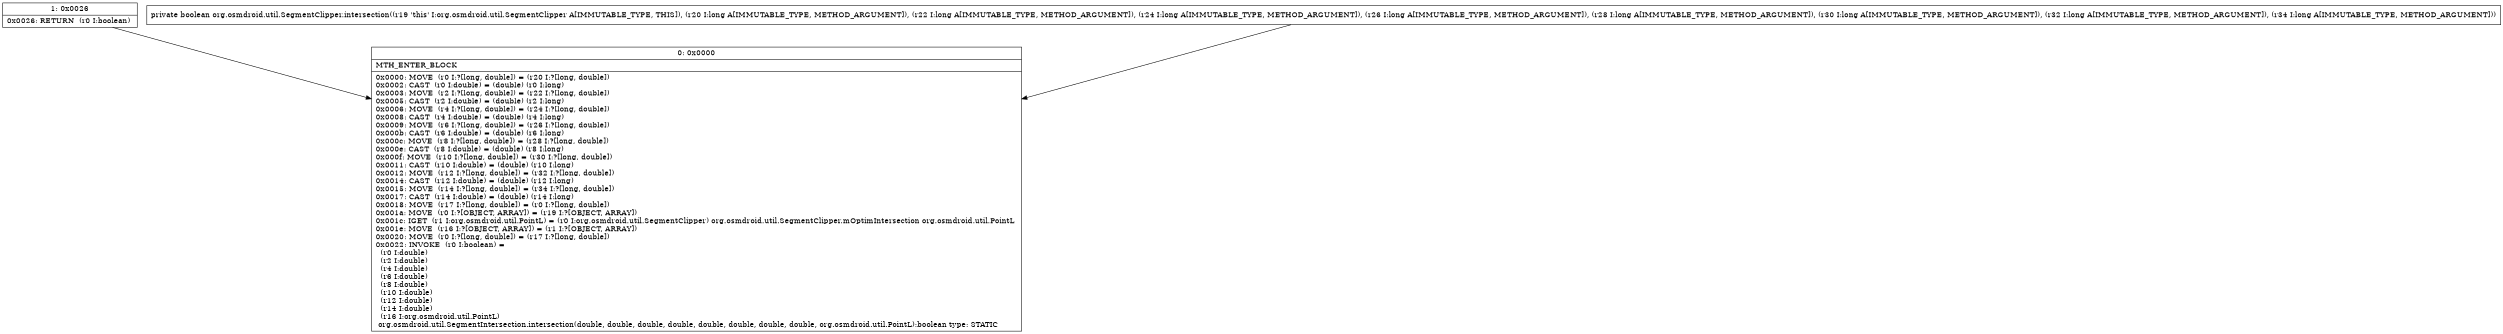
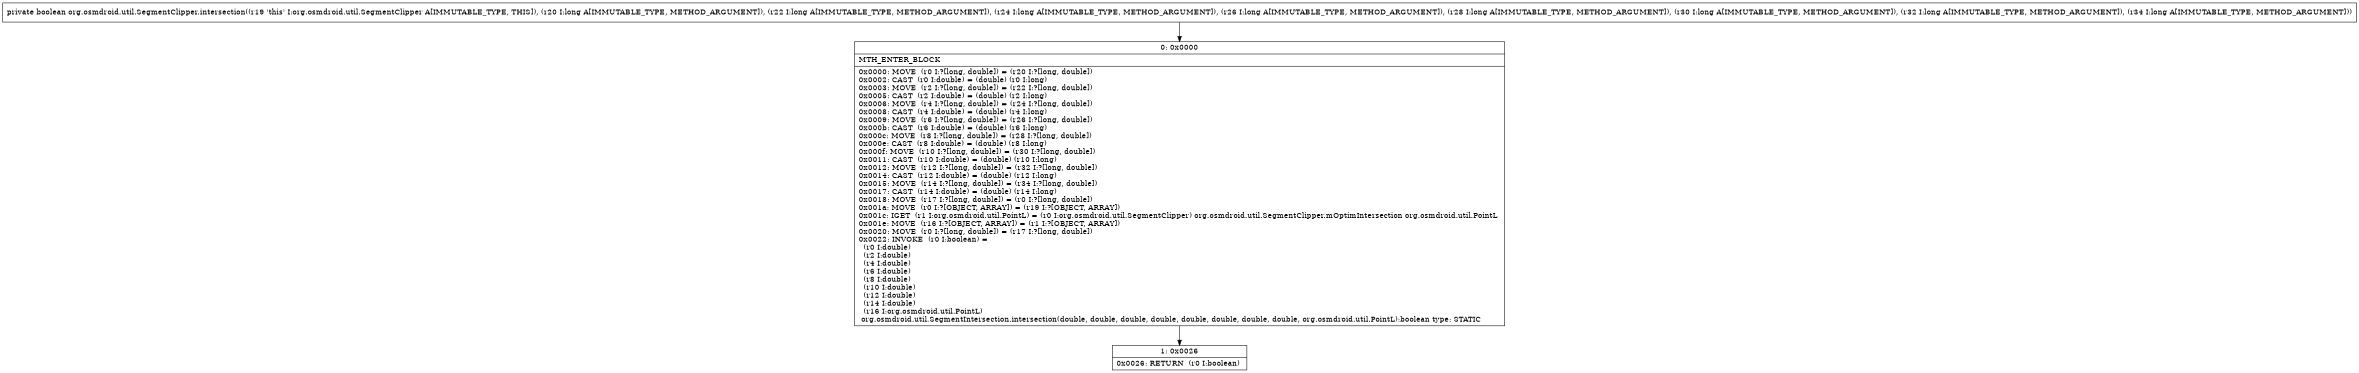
(239, 62) -> (1180, 333)
